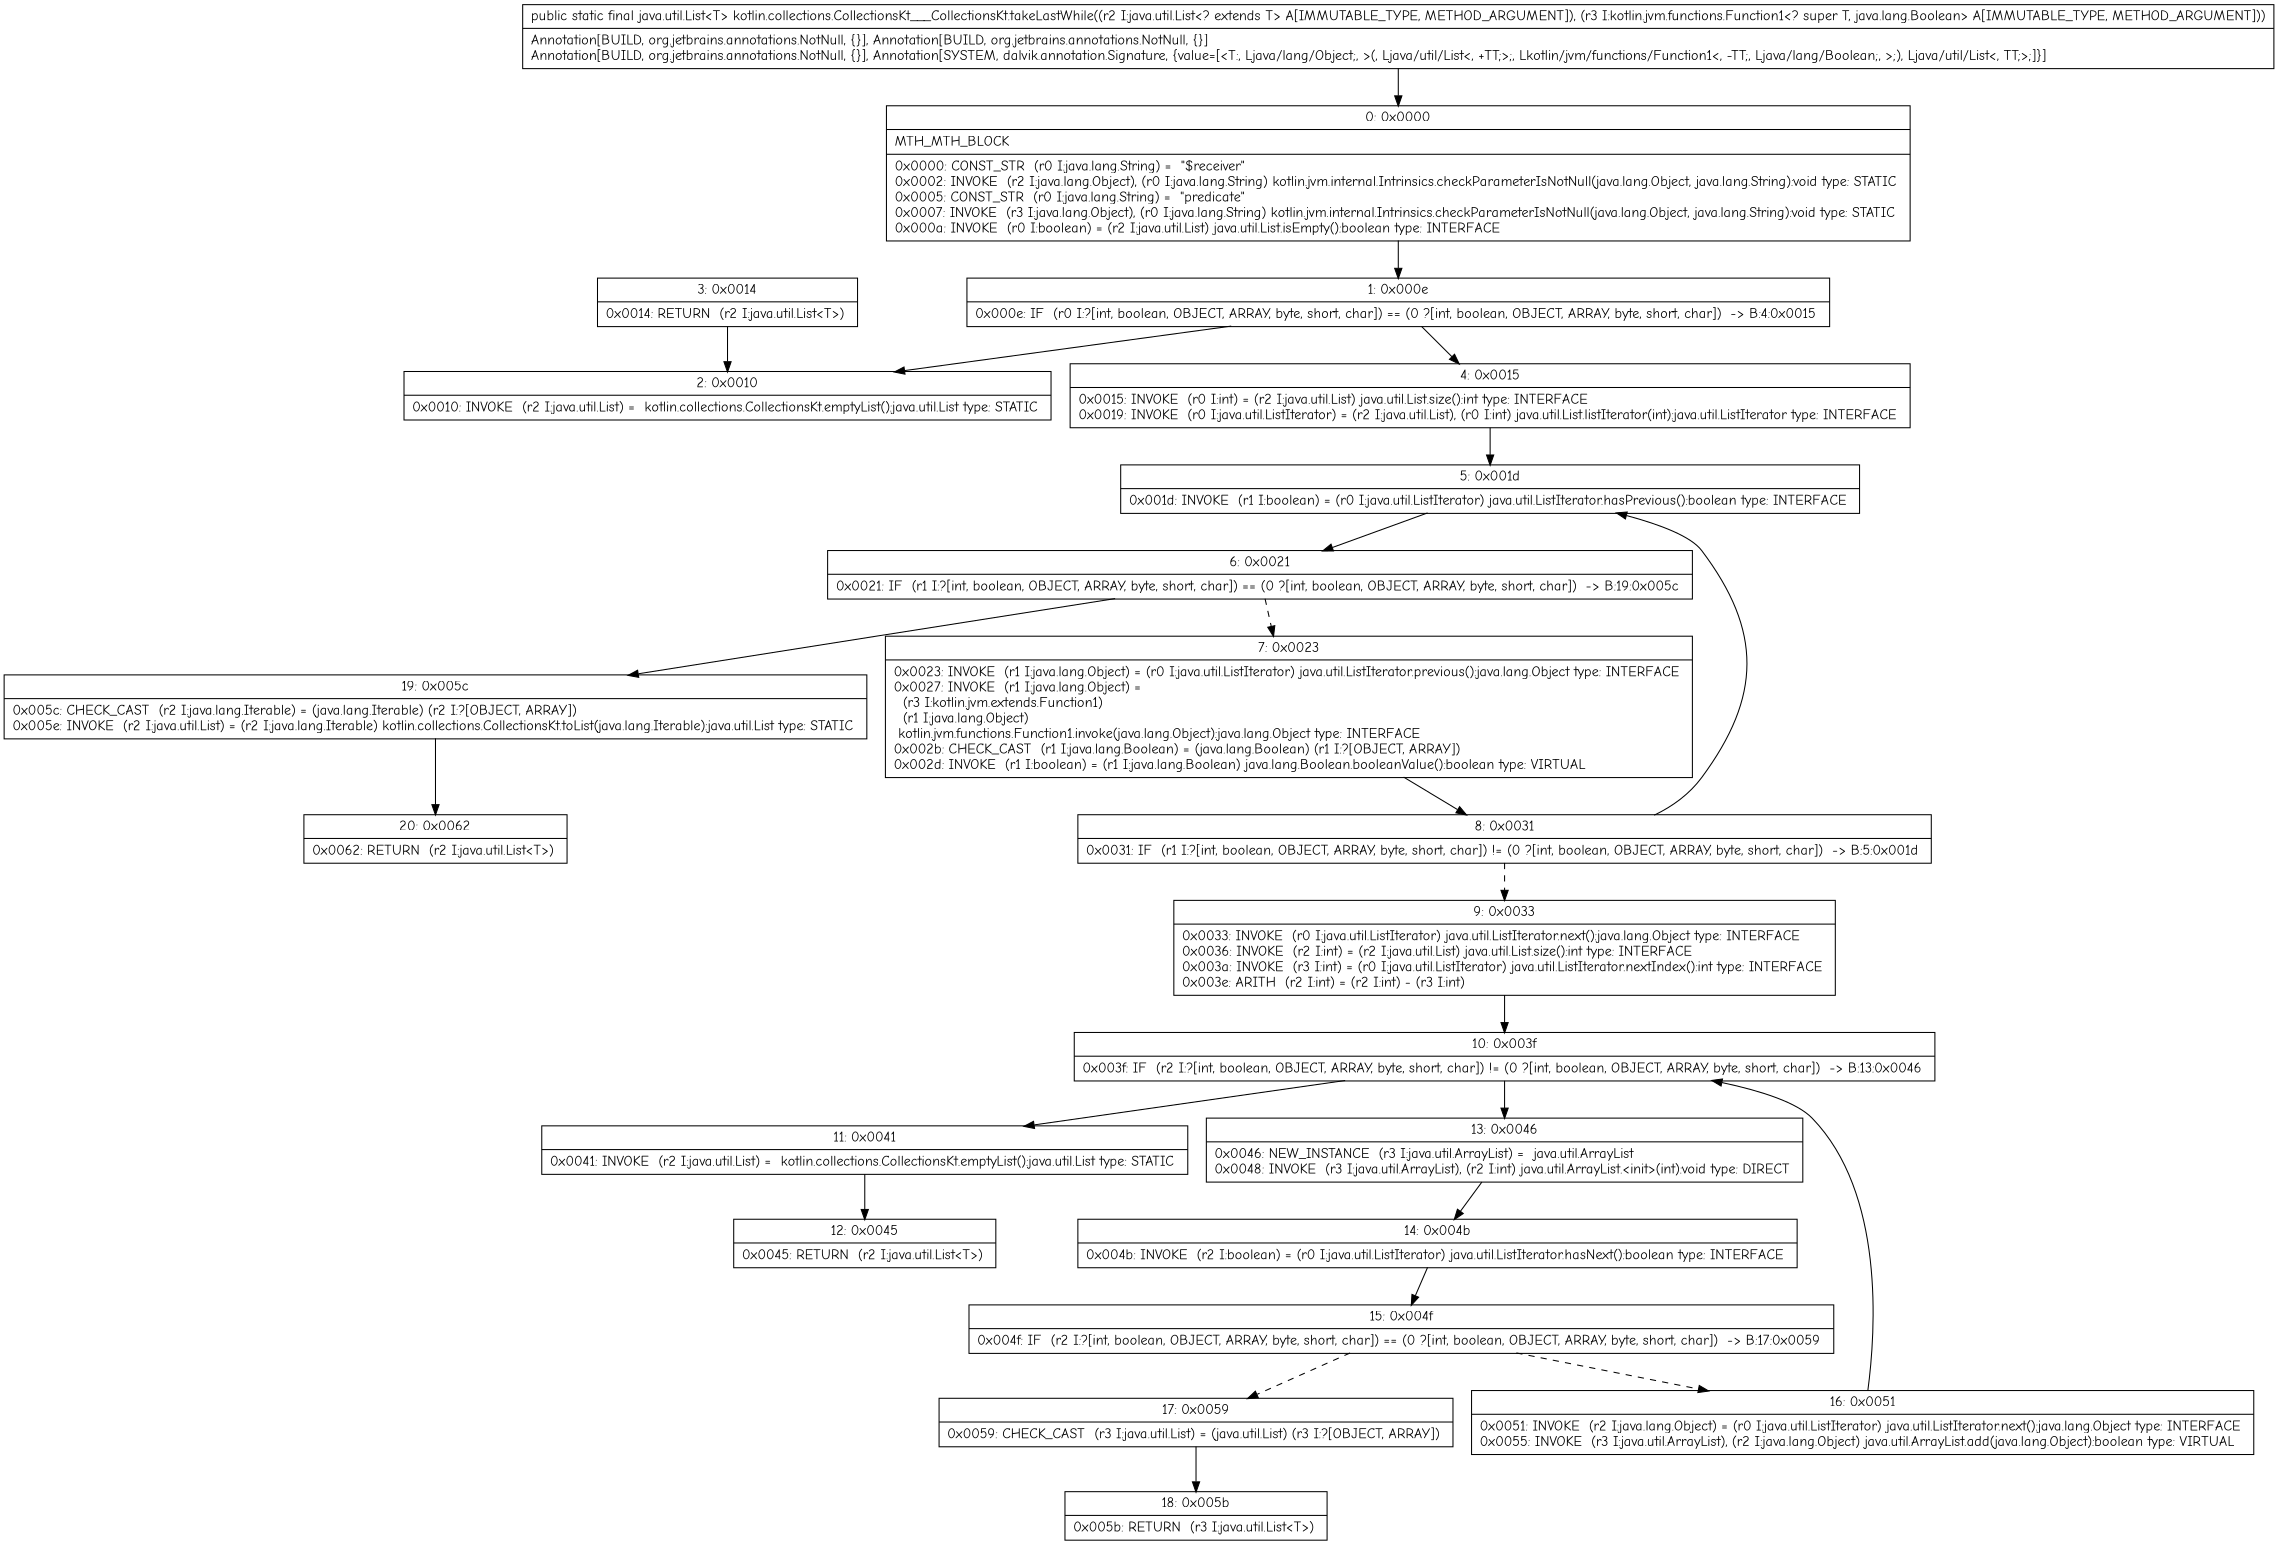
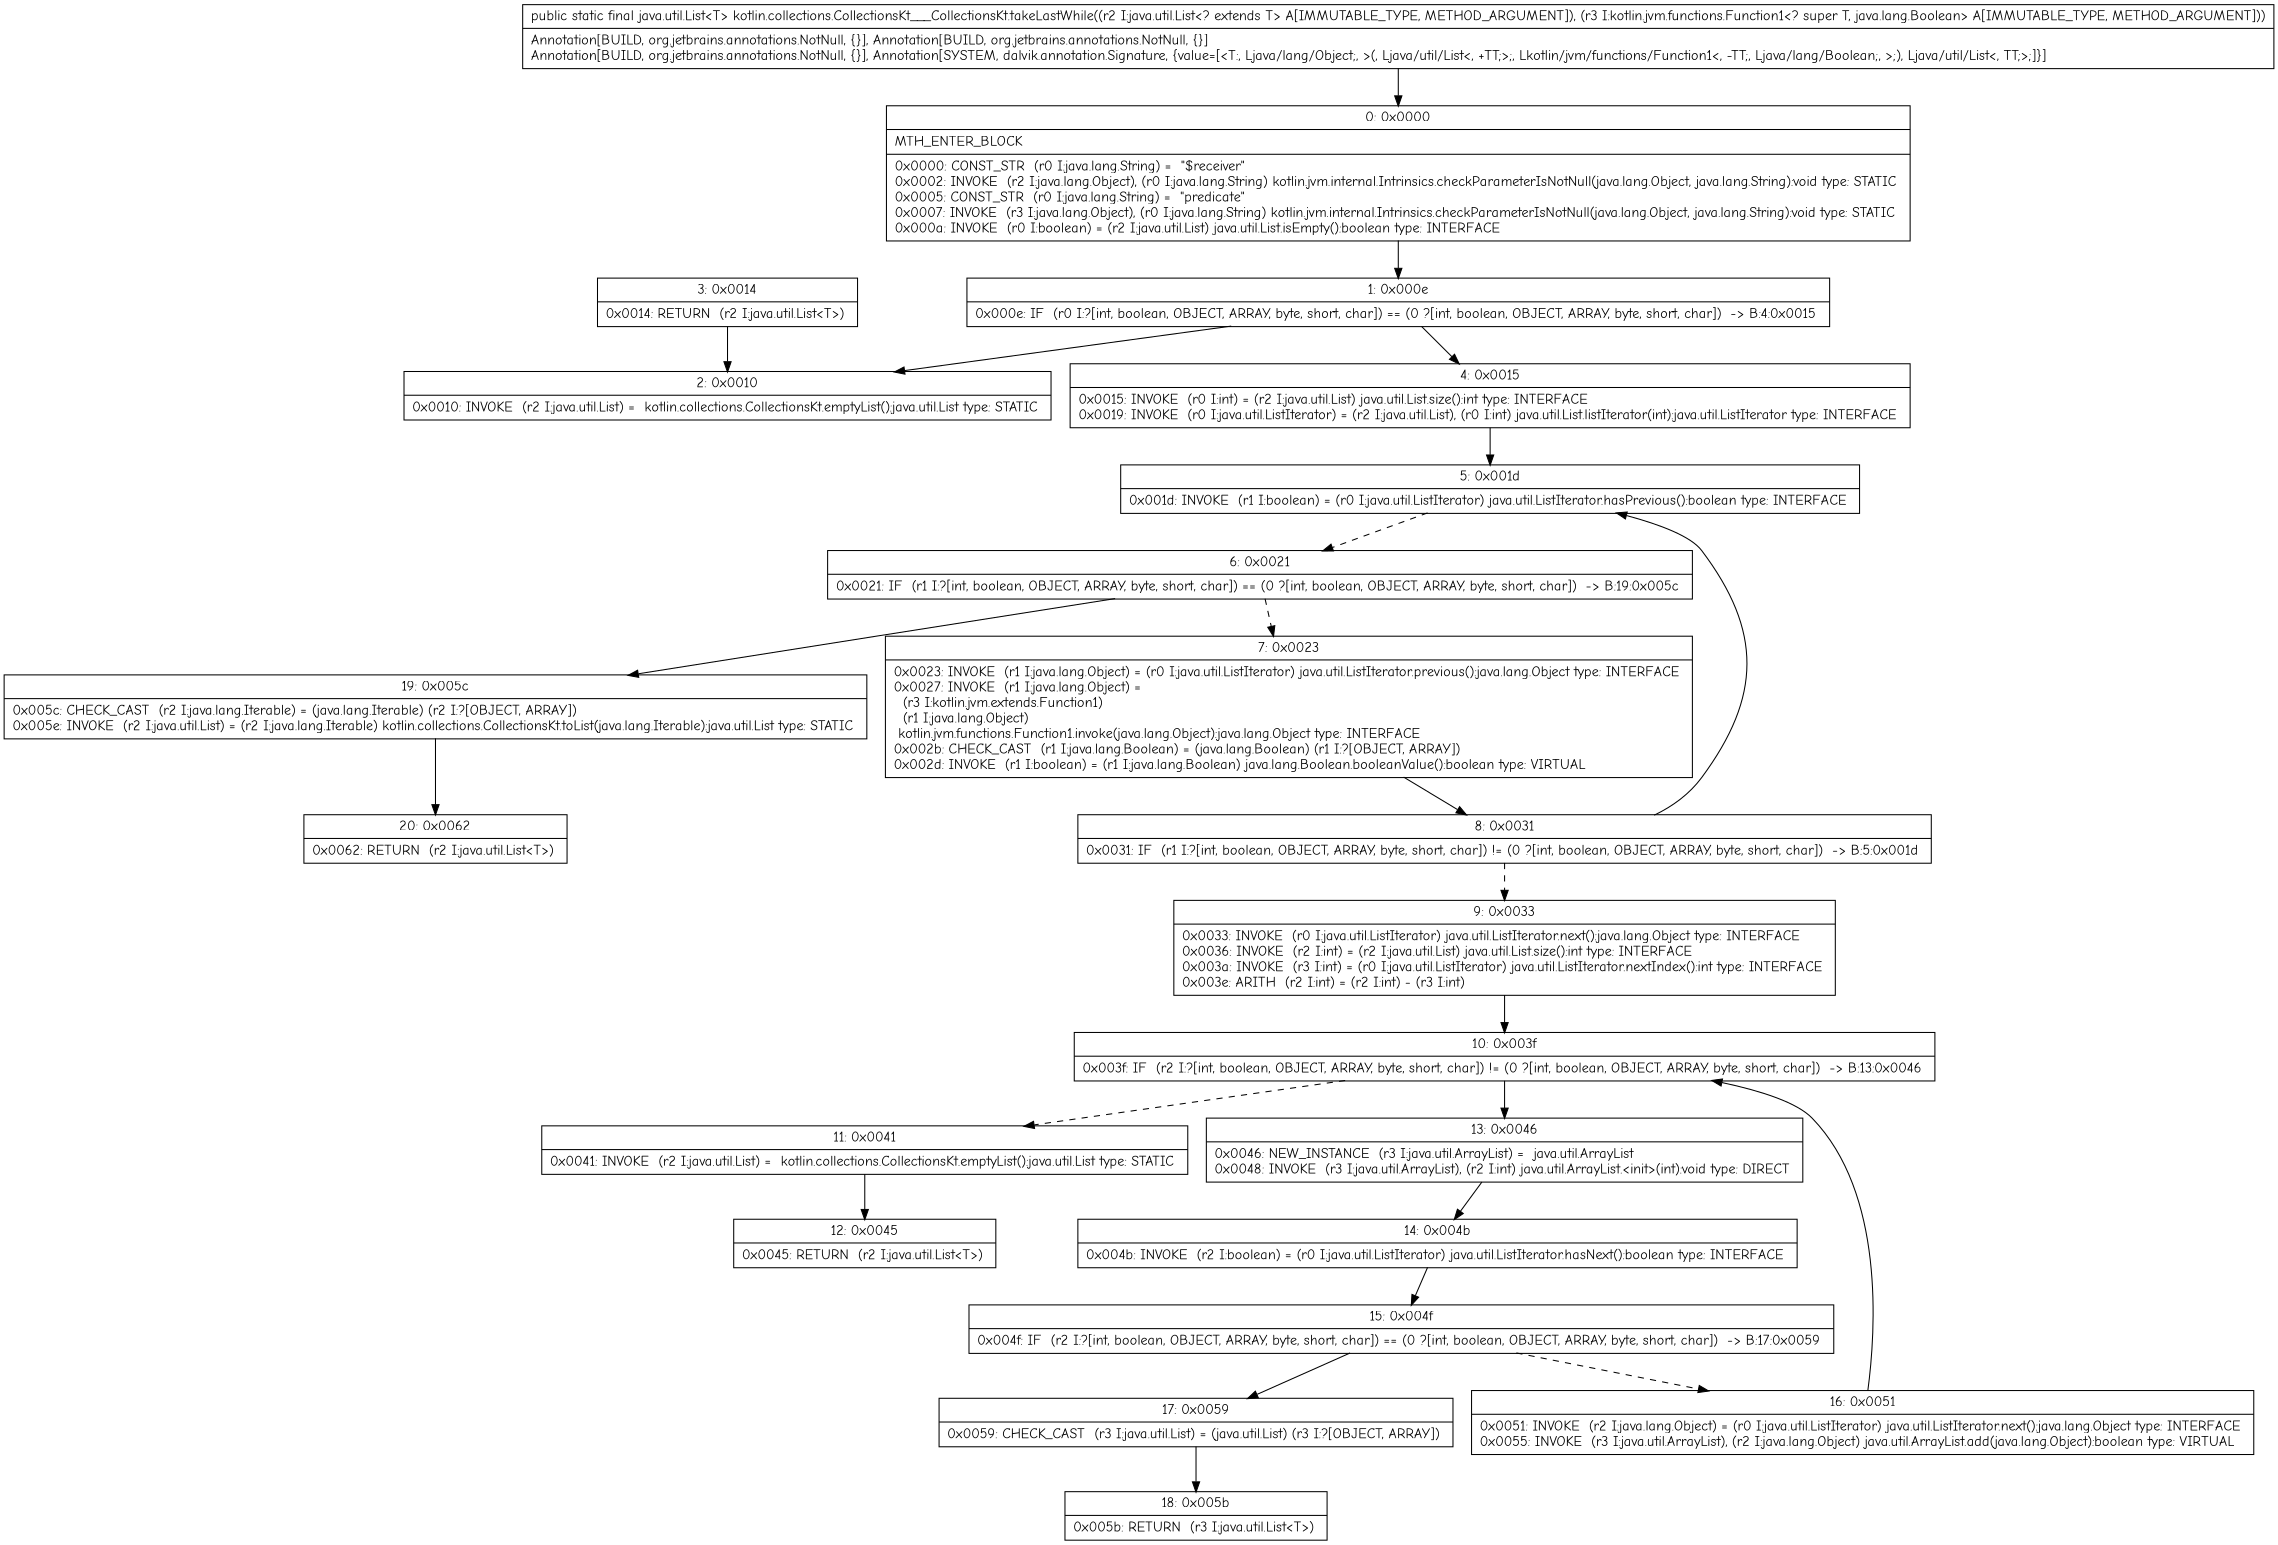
(952, 141) -> (959, 141)
(1380, 530) -> (1380, 530)
(1190, 1103) -> (1190, 1103)
(1304, 1374) -> (1304, 1374)
